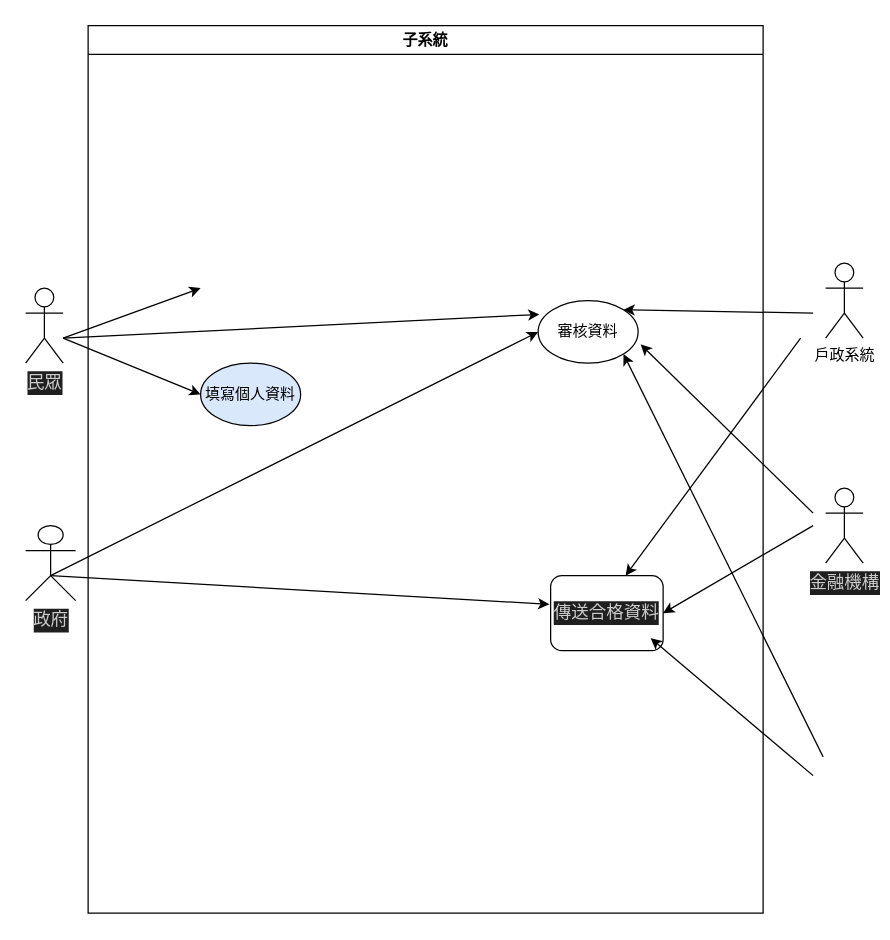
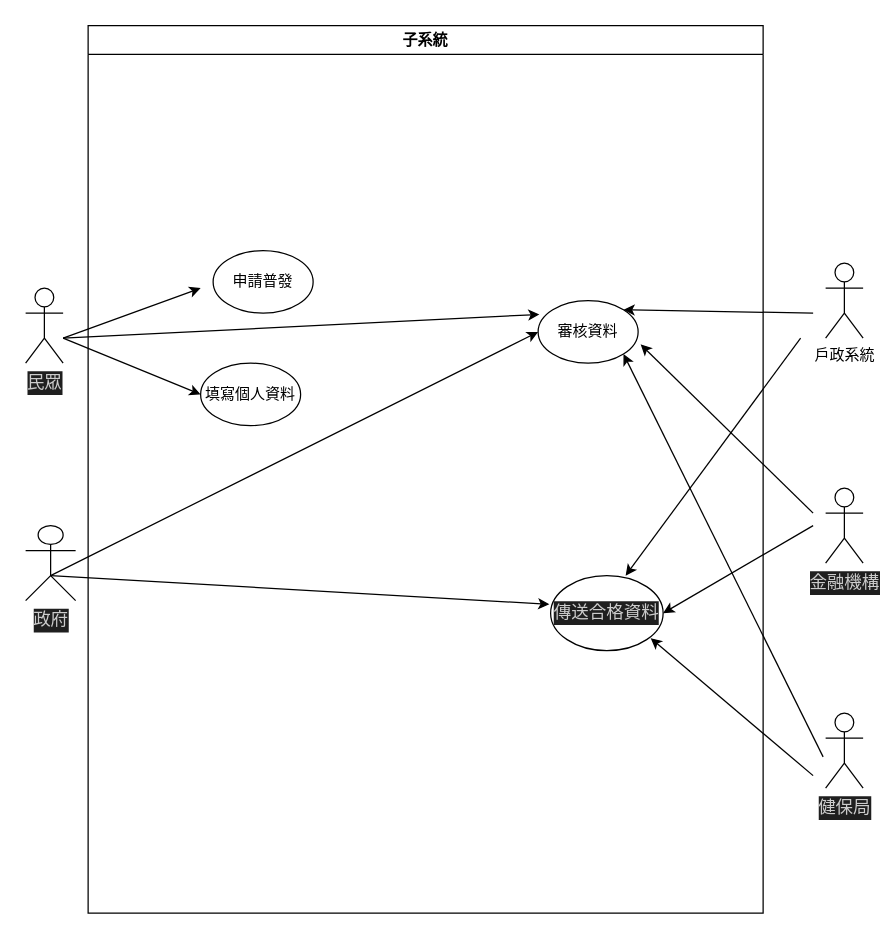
none -> (263, 282)
(251, 394) -> (251, 394)
(607, 613) -> (607, 613)
none -> (844, 751)
